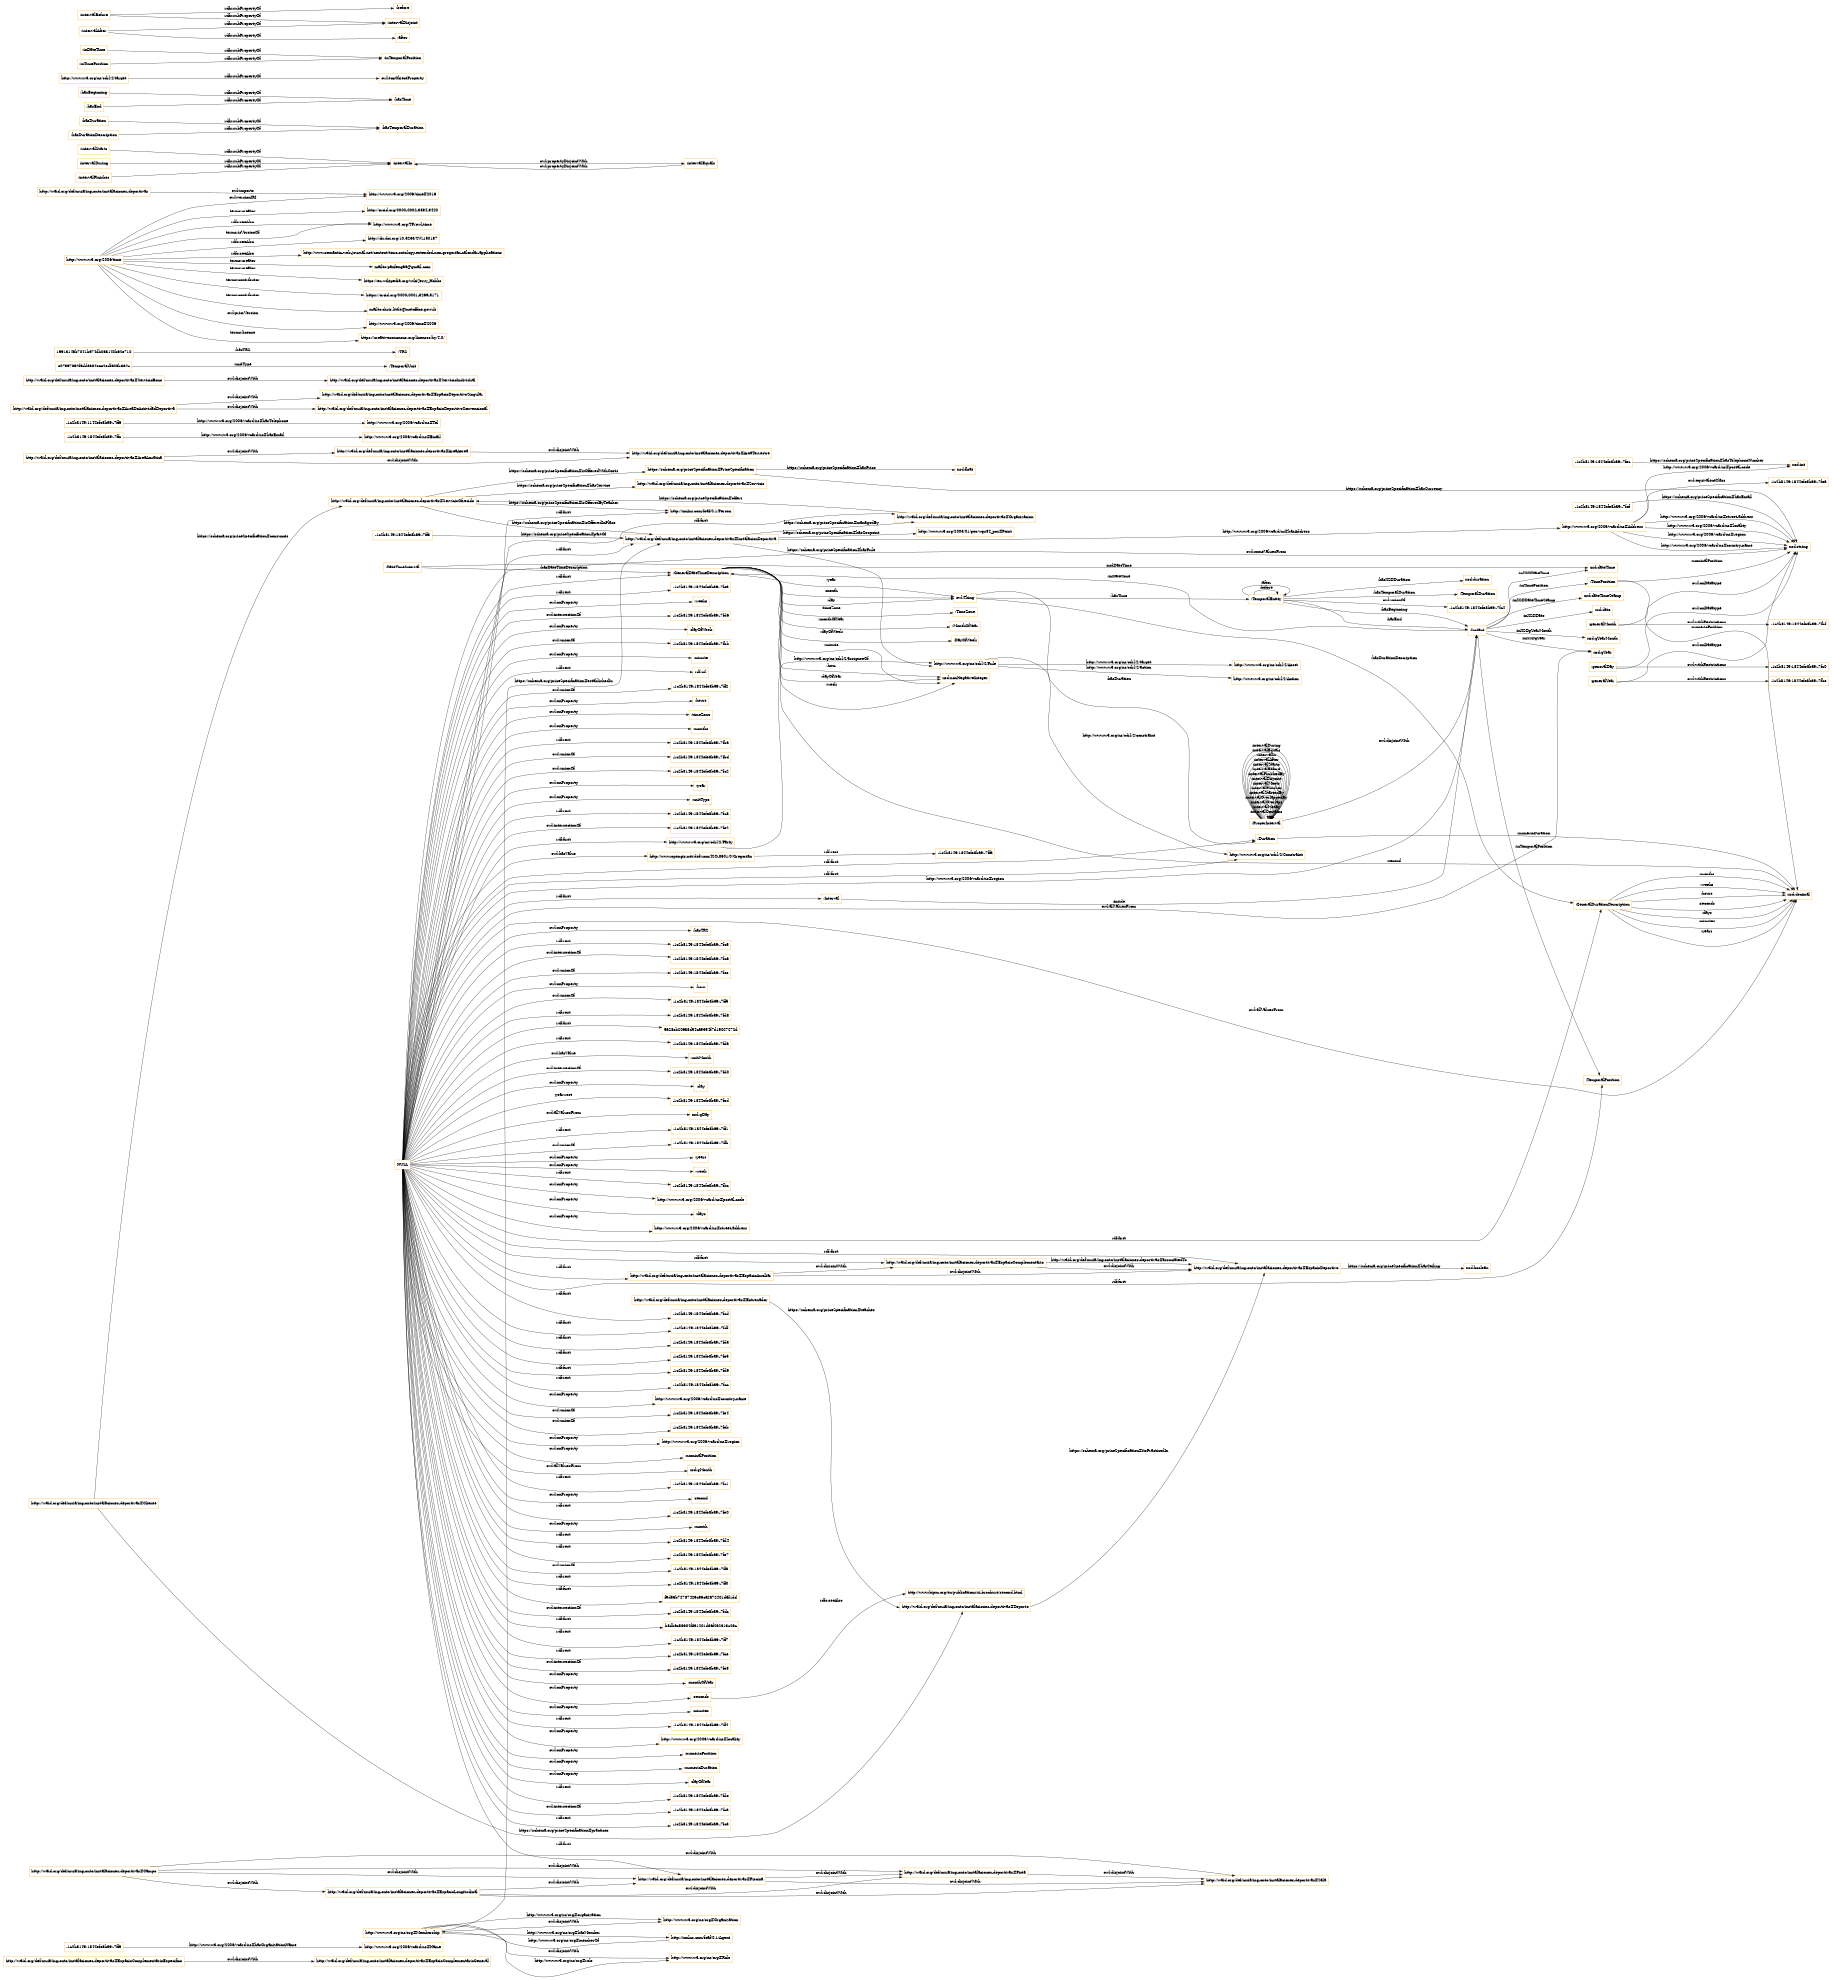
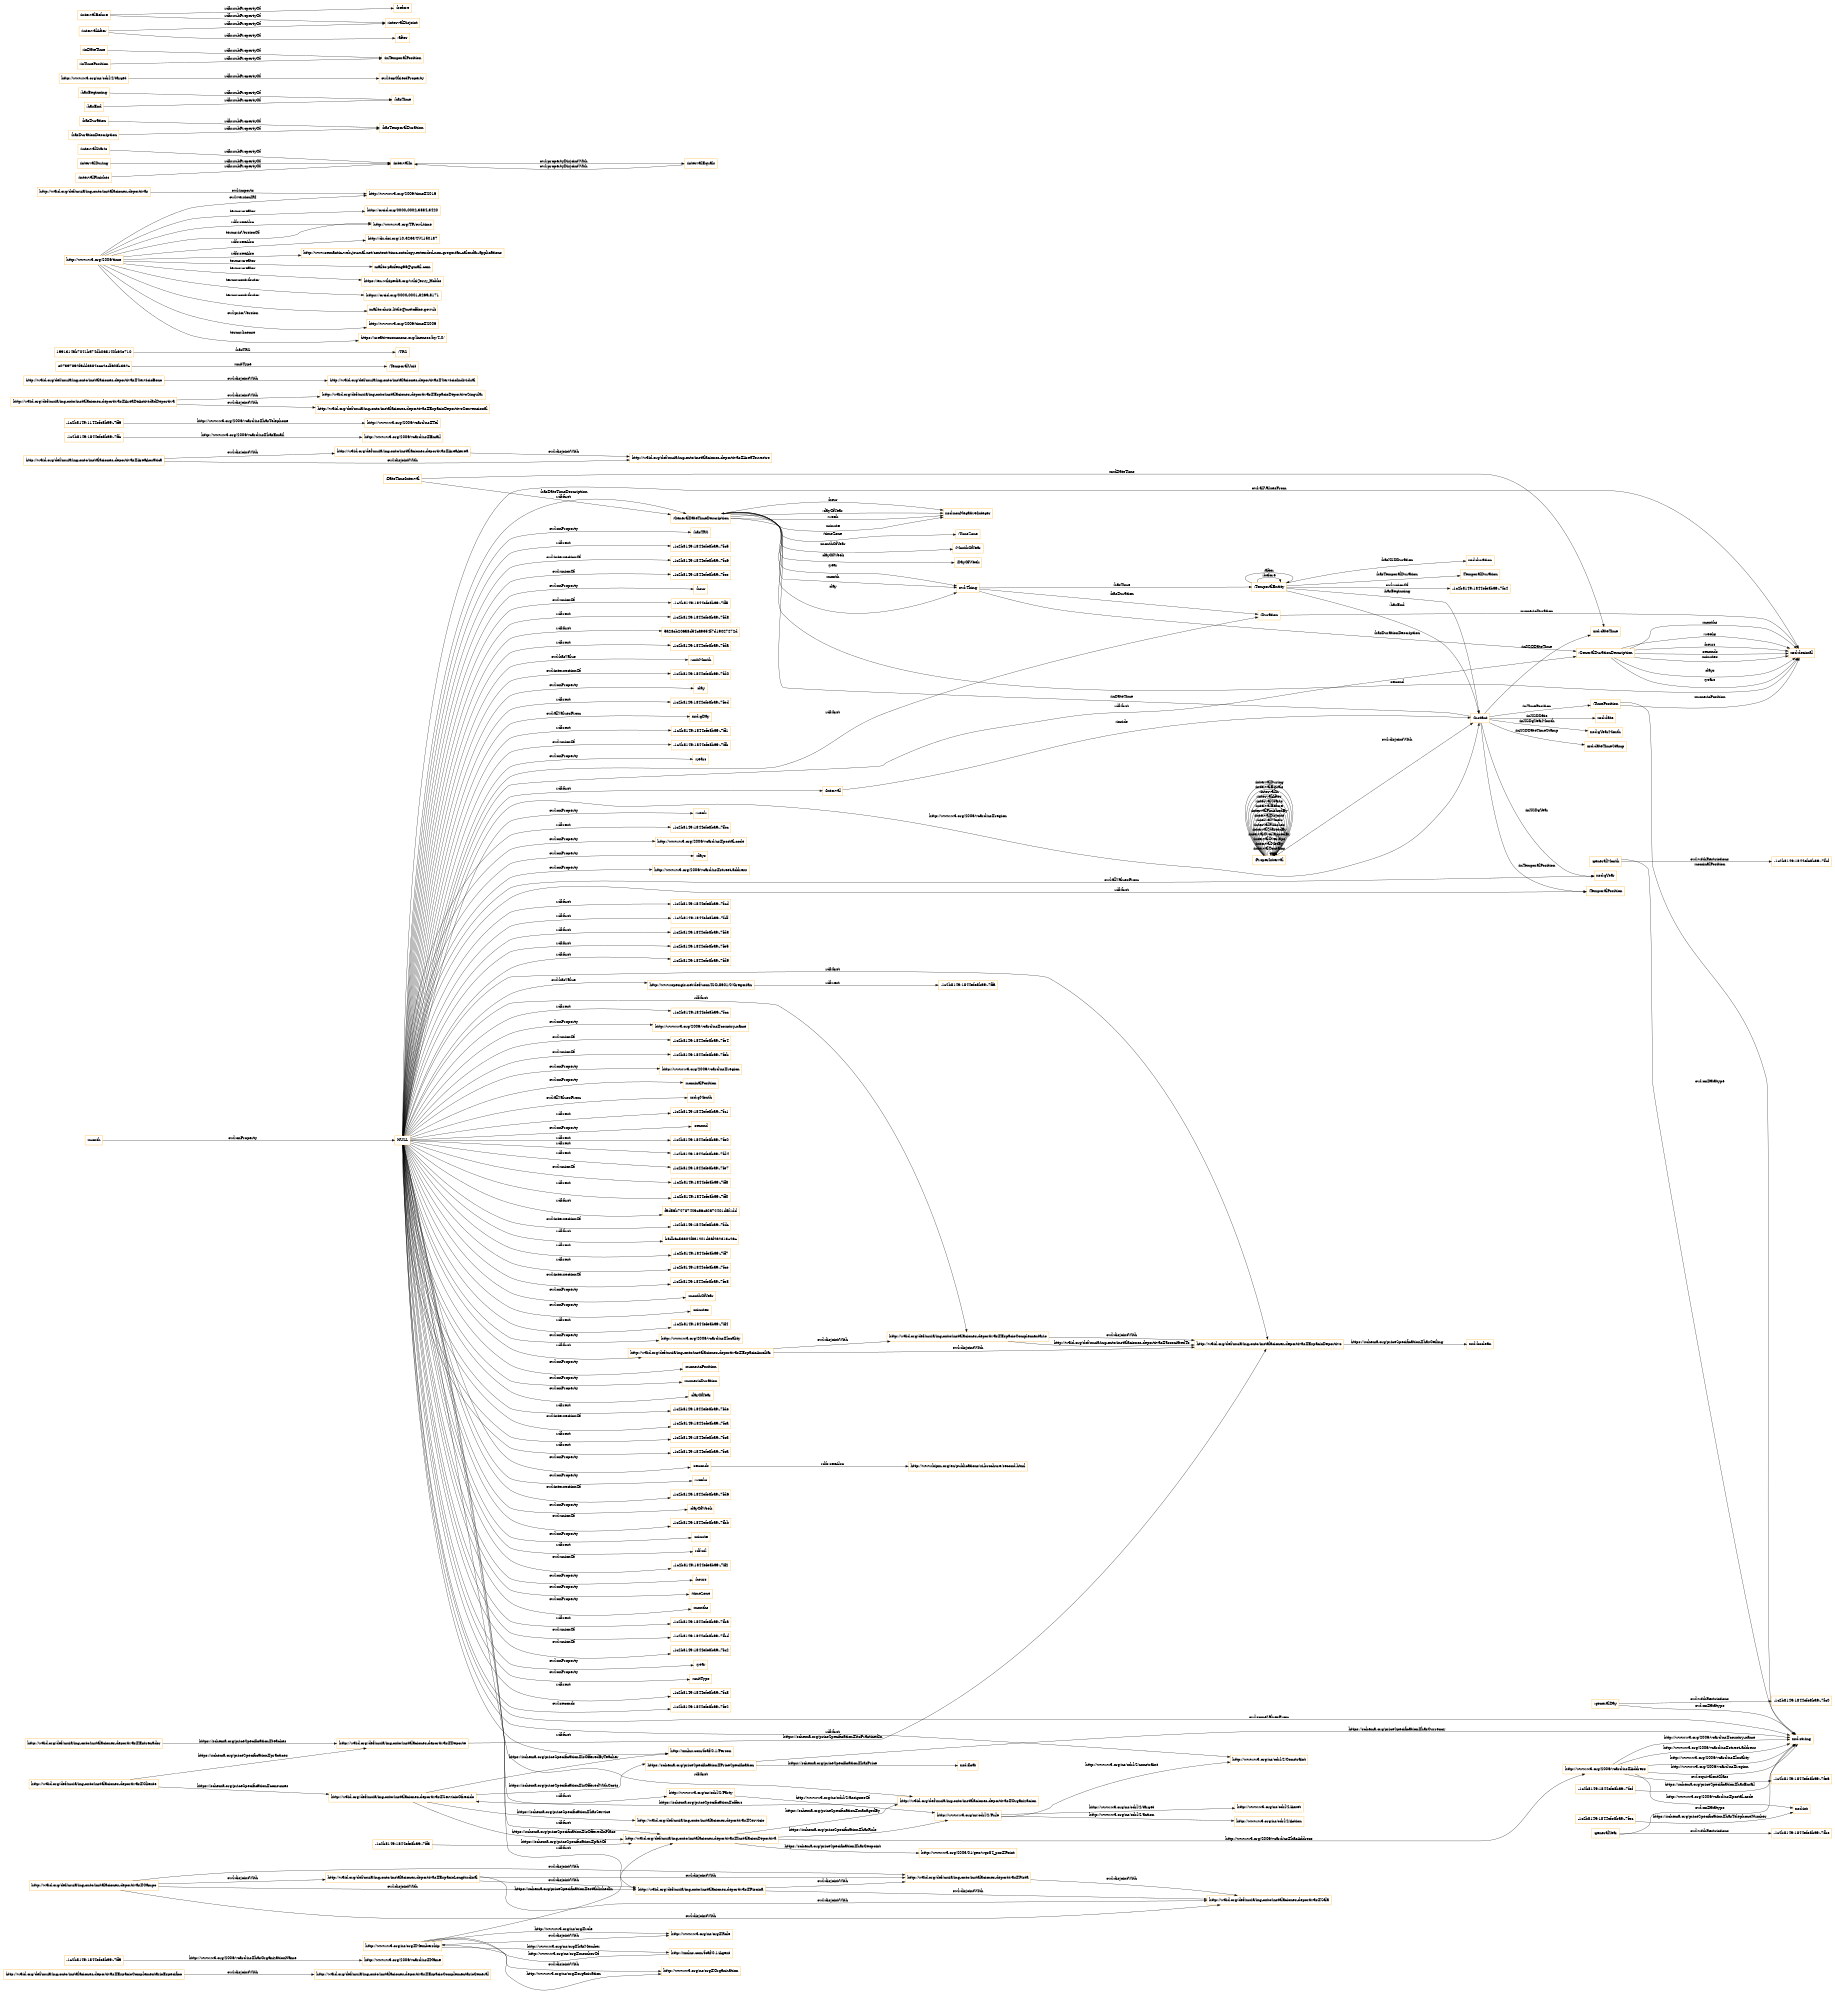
(564, 826) -> (564, 1704)
(564, 1095) -> (564, 700)
(462, 1441) -> (247, 1140)
